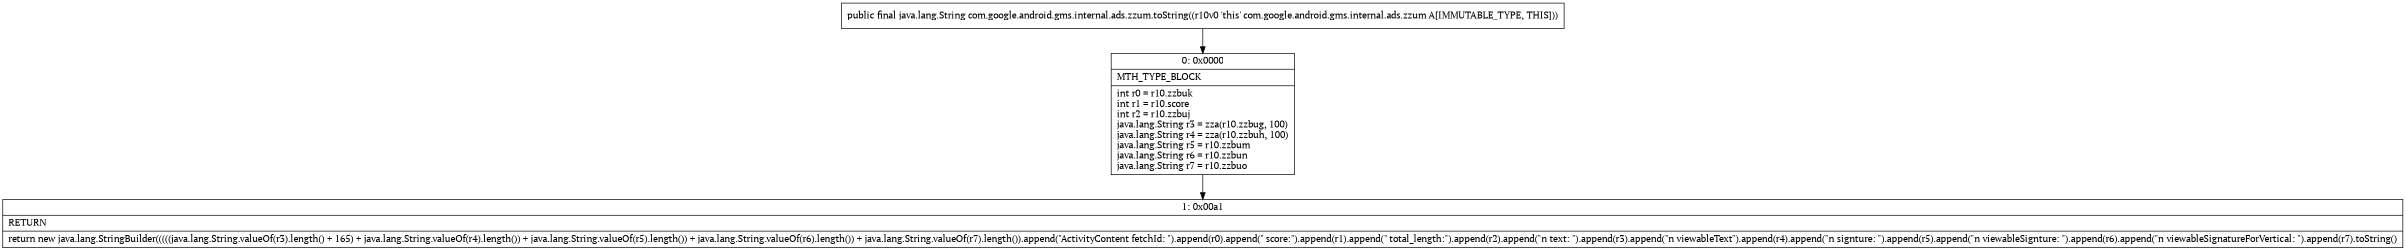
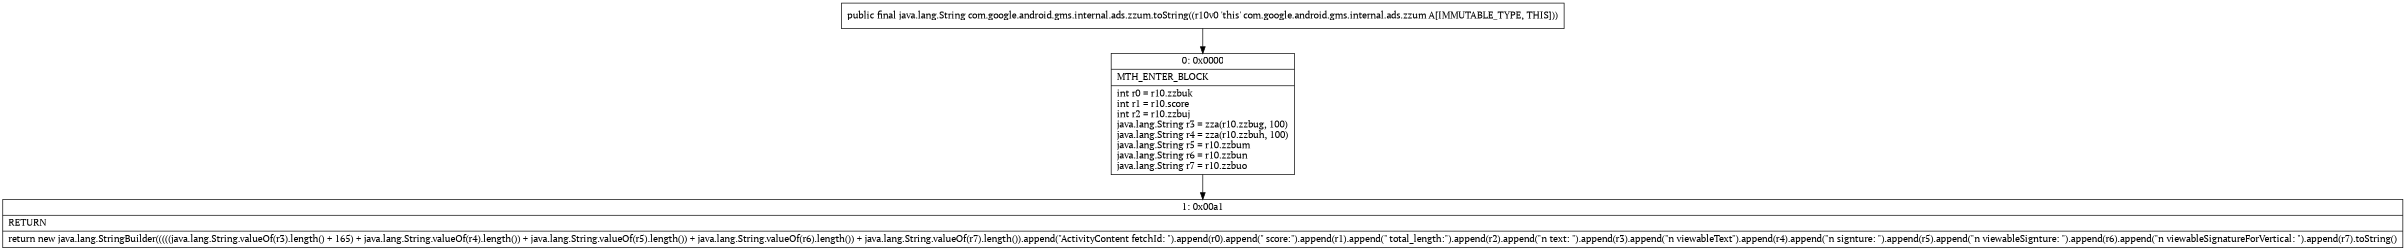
(1159, 77) -> (1162, 77)
